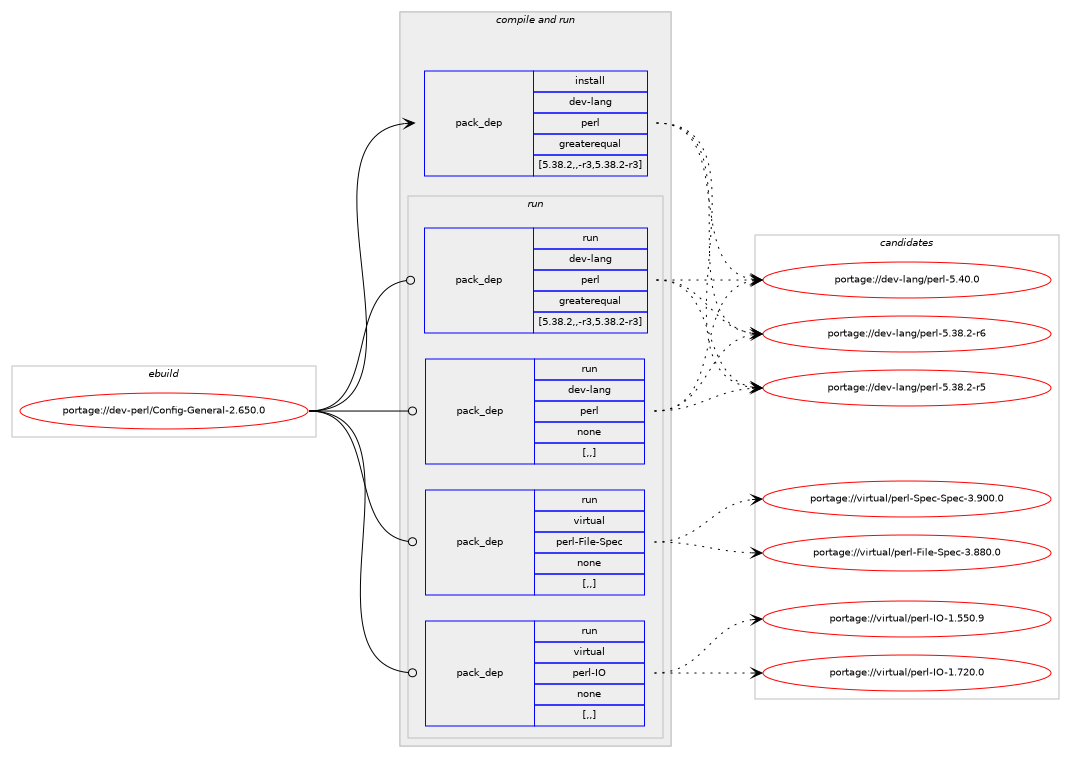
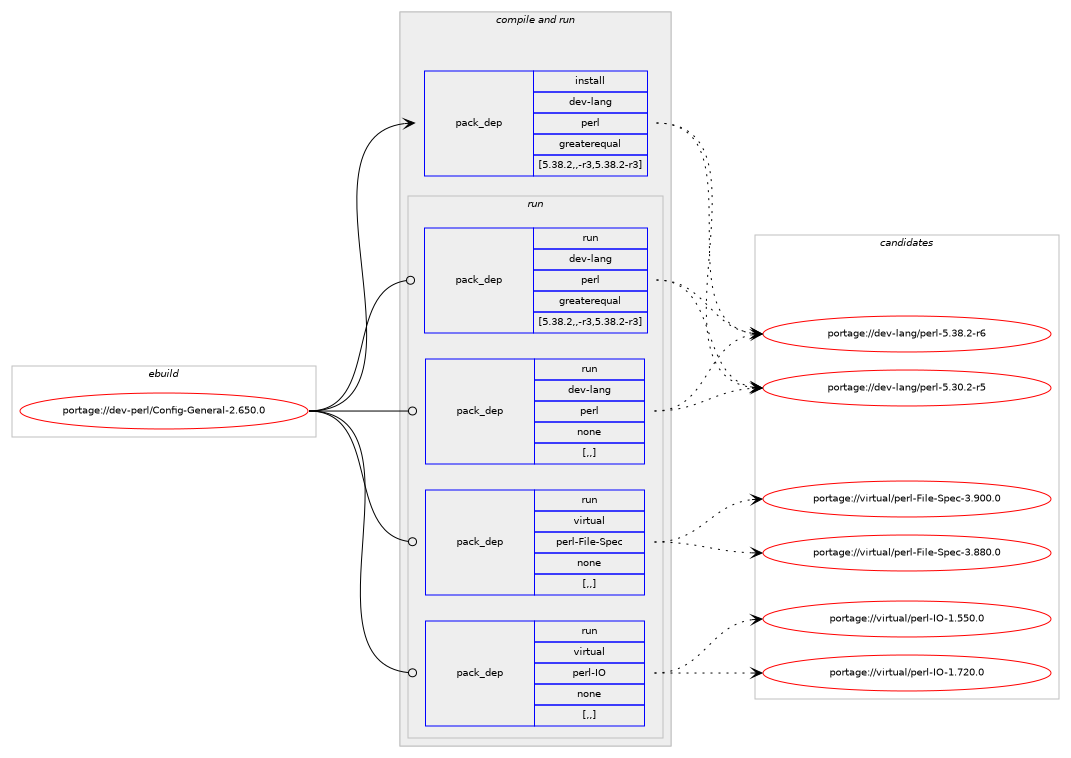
(907, 280) -> none
(907, 388) -> (907, 388)
(907, 499) -> (907, 499)
(907, 619) -> (907, 619)
